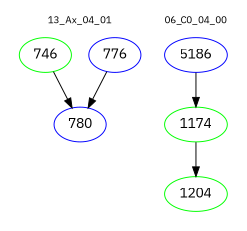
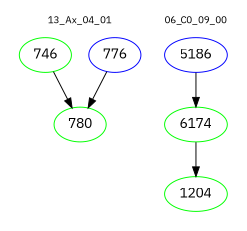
(196, 21) -> (196, 21)
(80, 125) -> (80, 125)
(196, 125) -> (196, 125)
